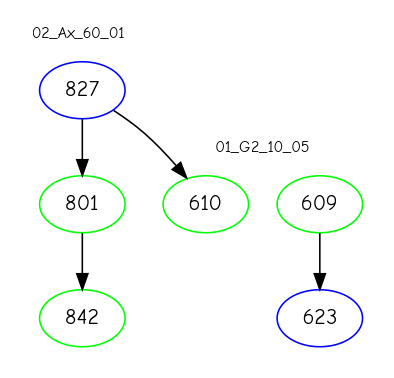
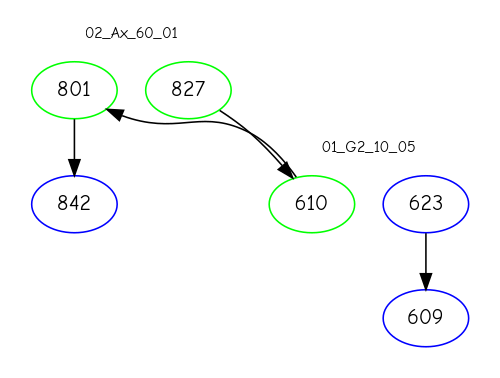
(82, 90) -> (188, 90)
(82, 139) -> (219, 122)
(320, 204) -> (426, 318)
(320, 253) -> (426, 253)
(82, 318) -> (74, 204)
